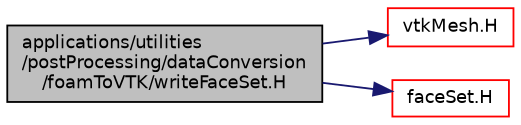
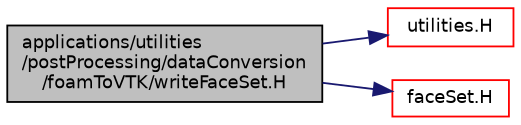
(451, 27) -> (451, 27)
